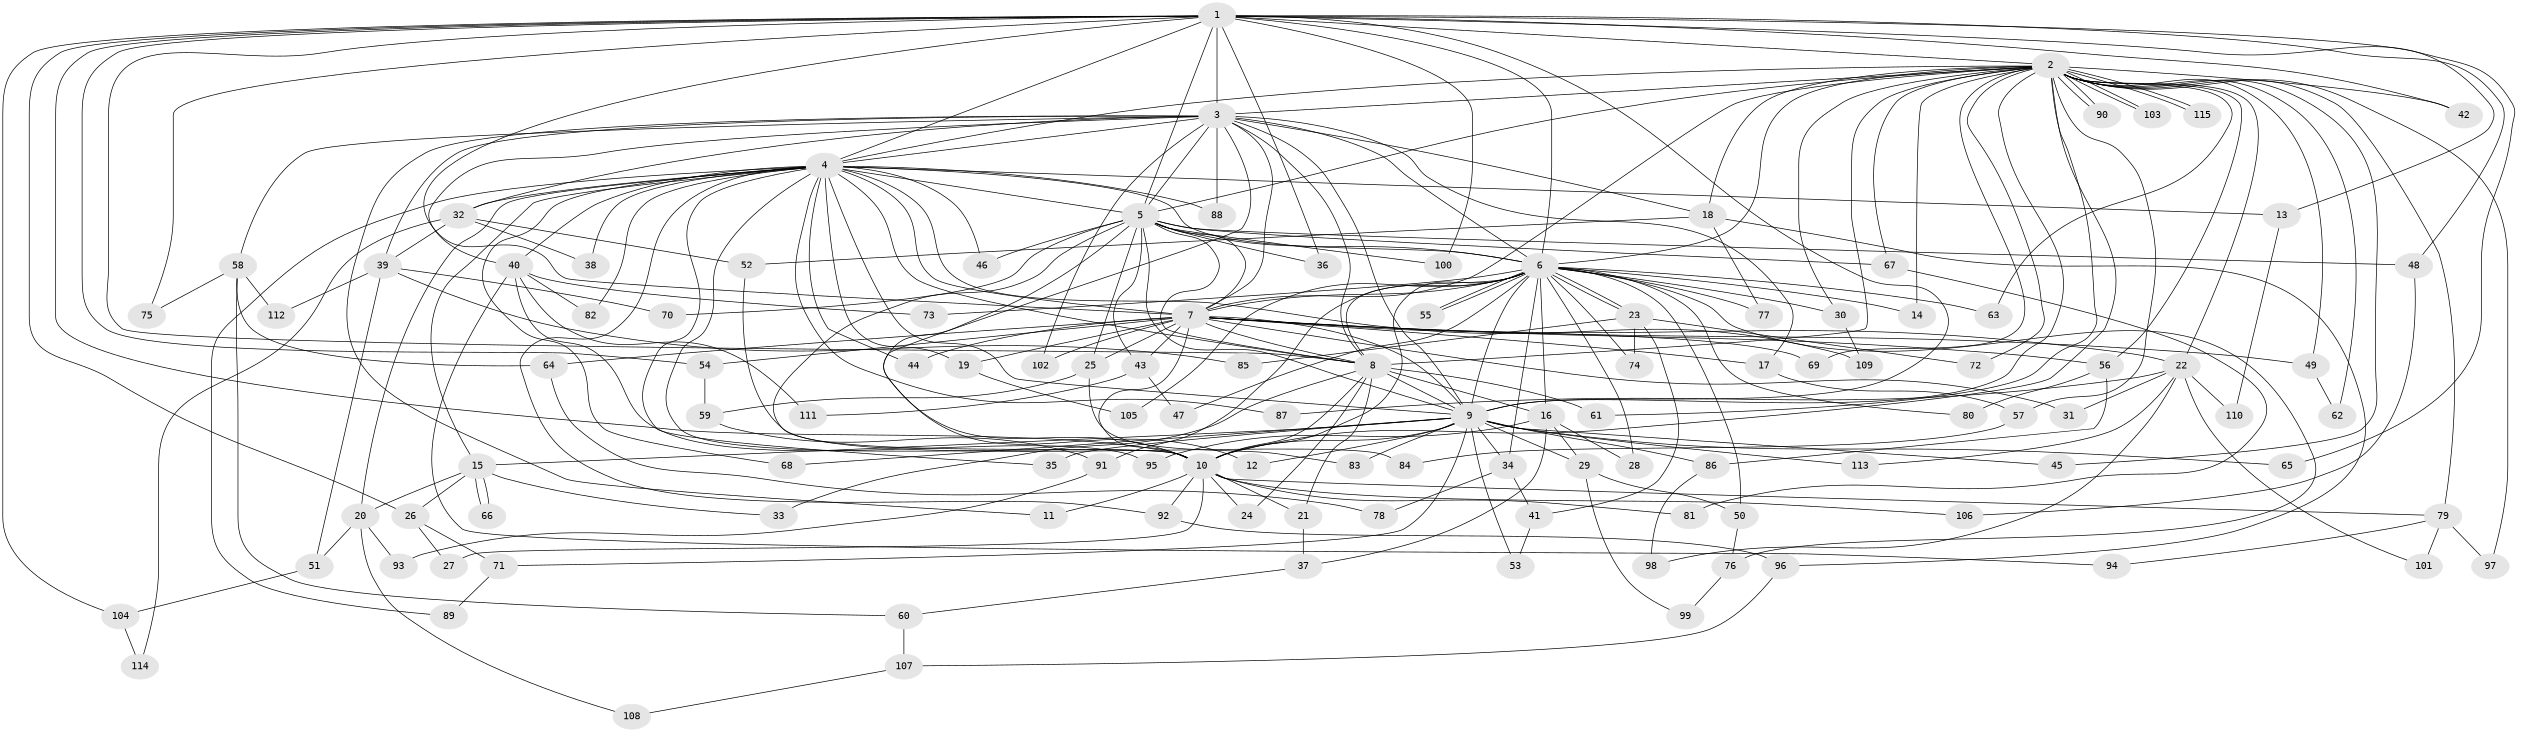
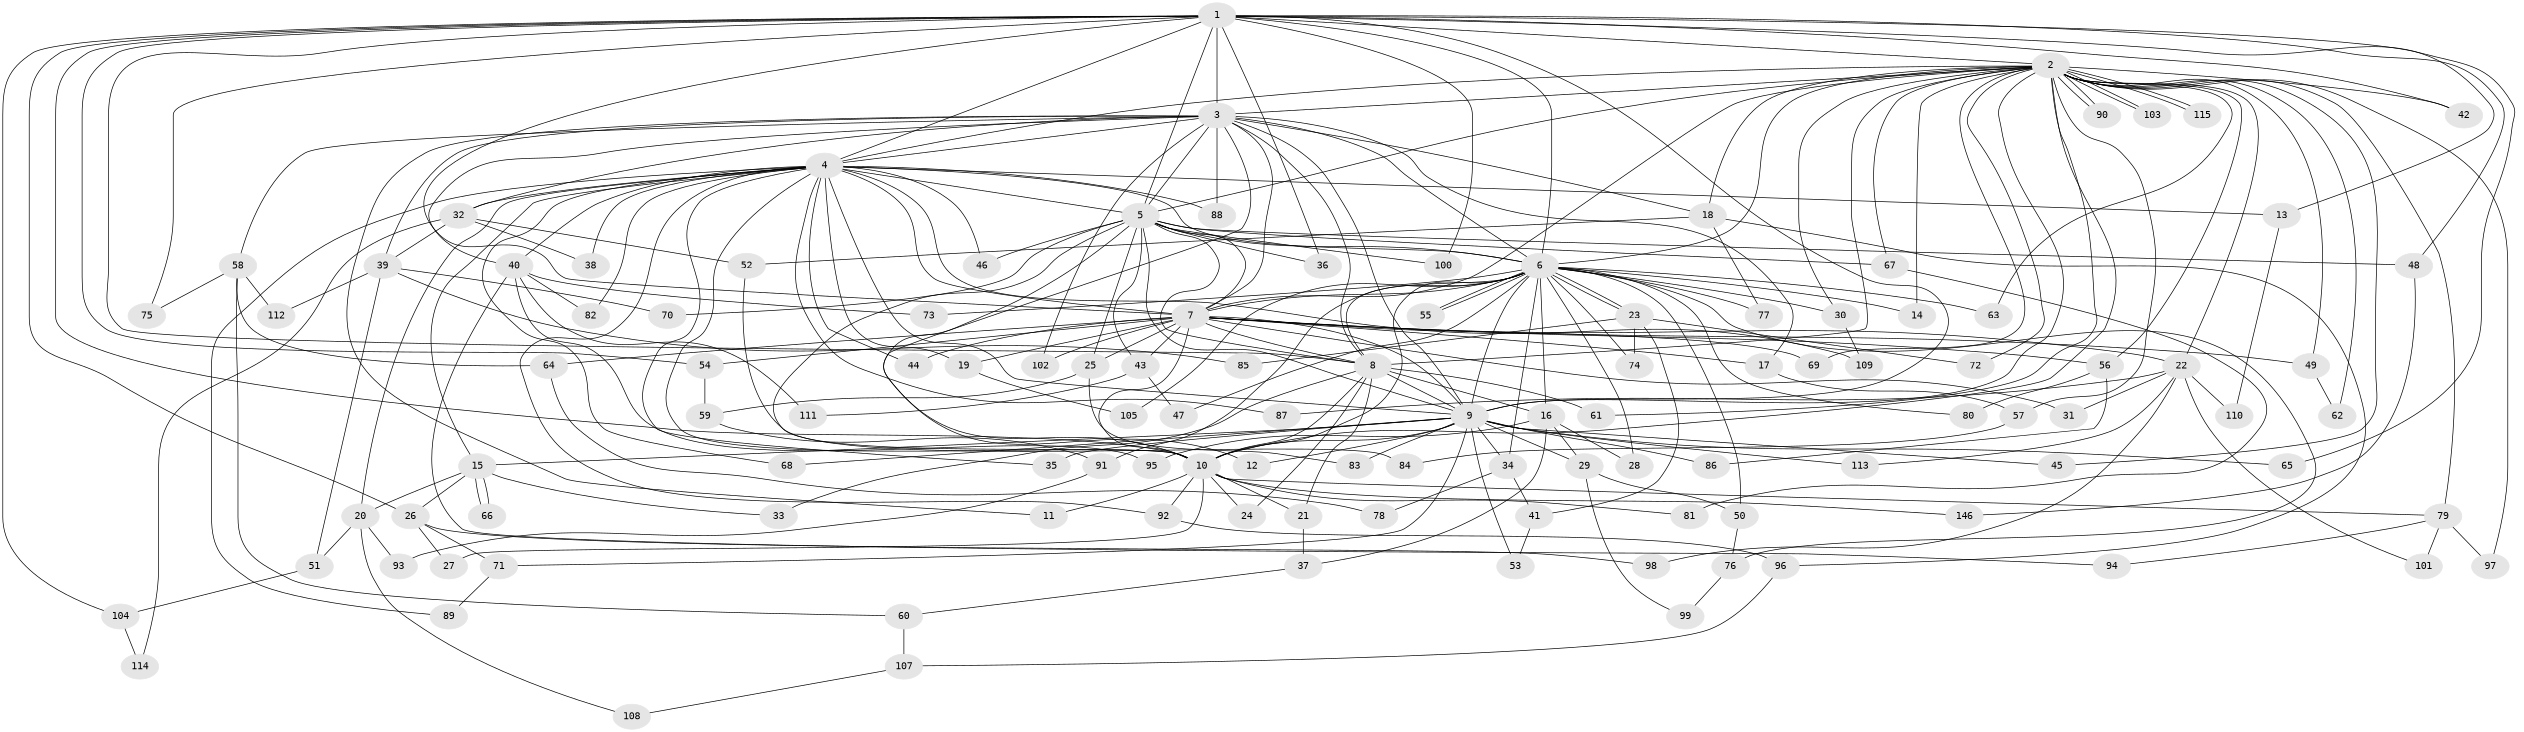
(1067, 317) -> none
(1662, 507) -> (1029, 548)
(1964, 516) -> (1964, 516)
